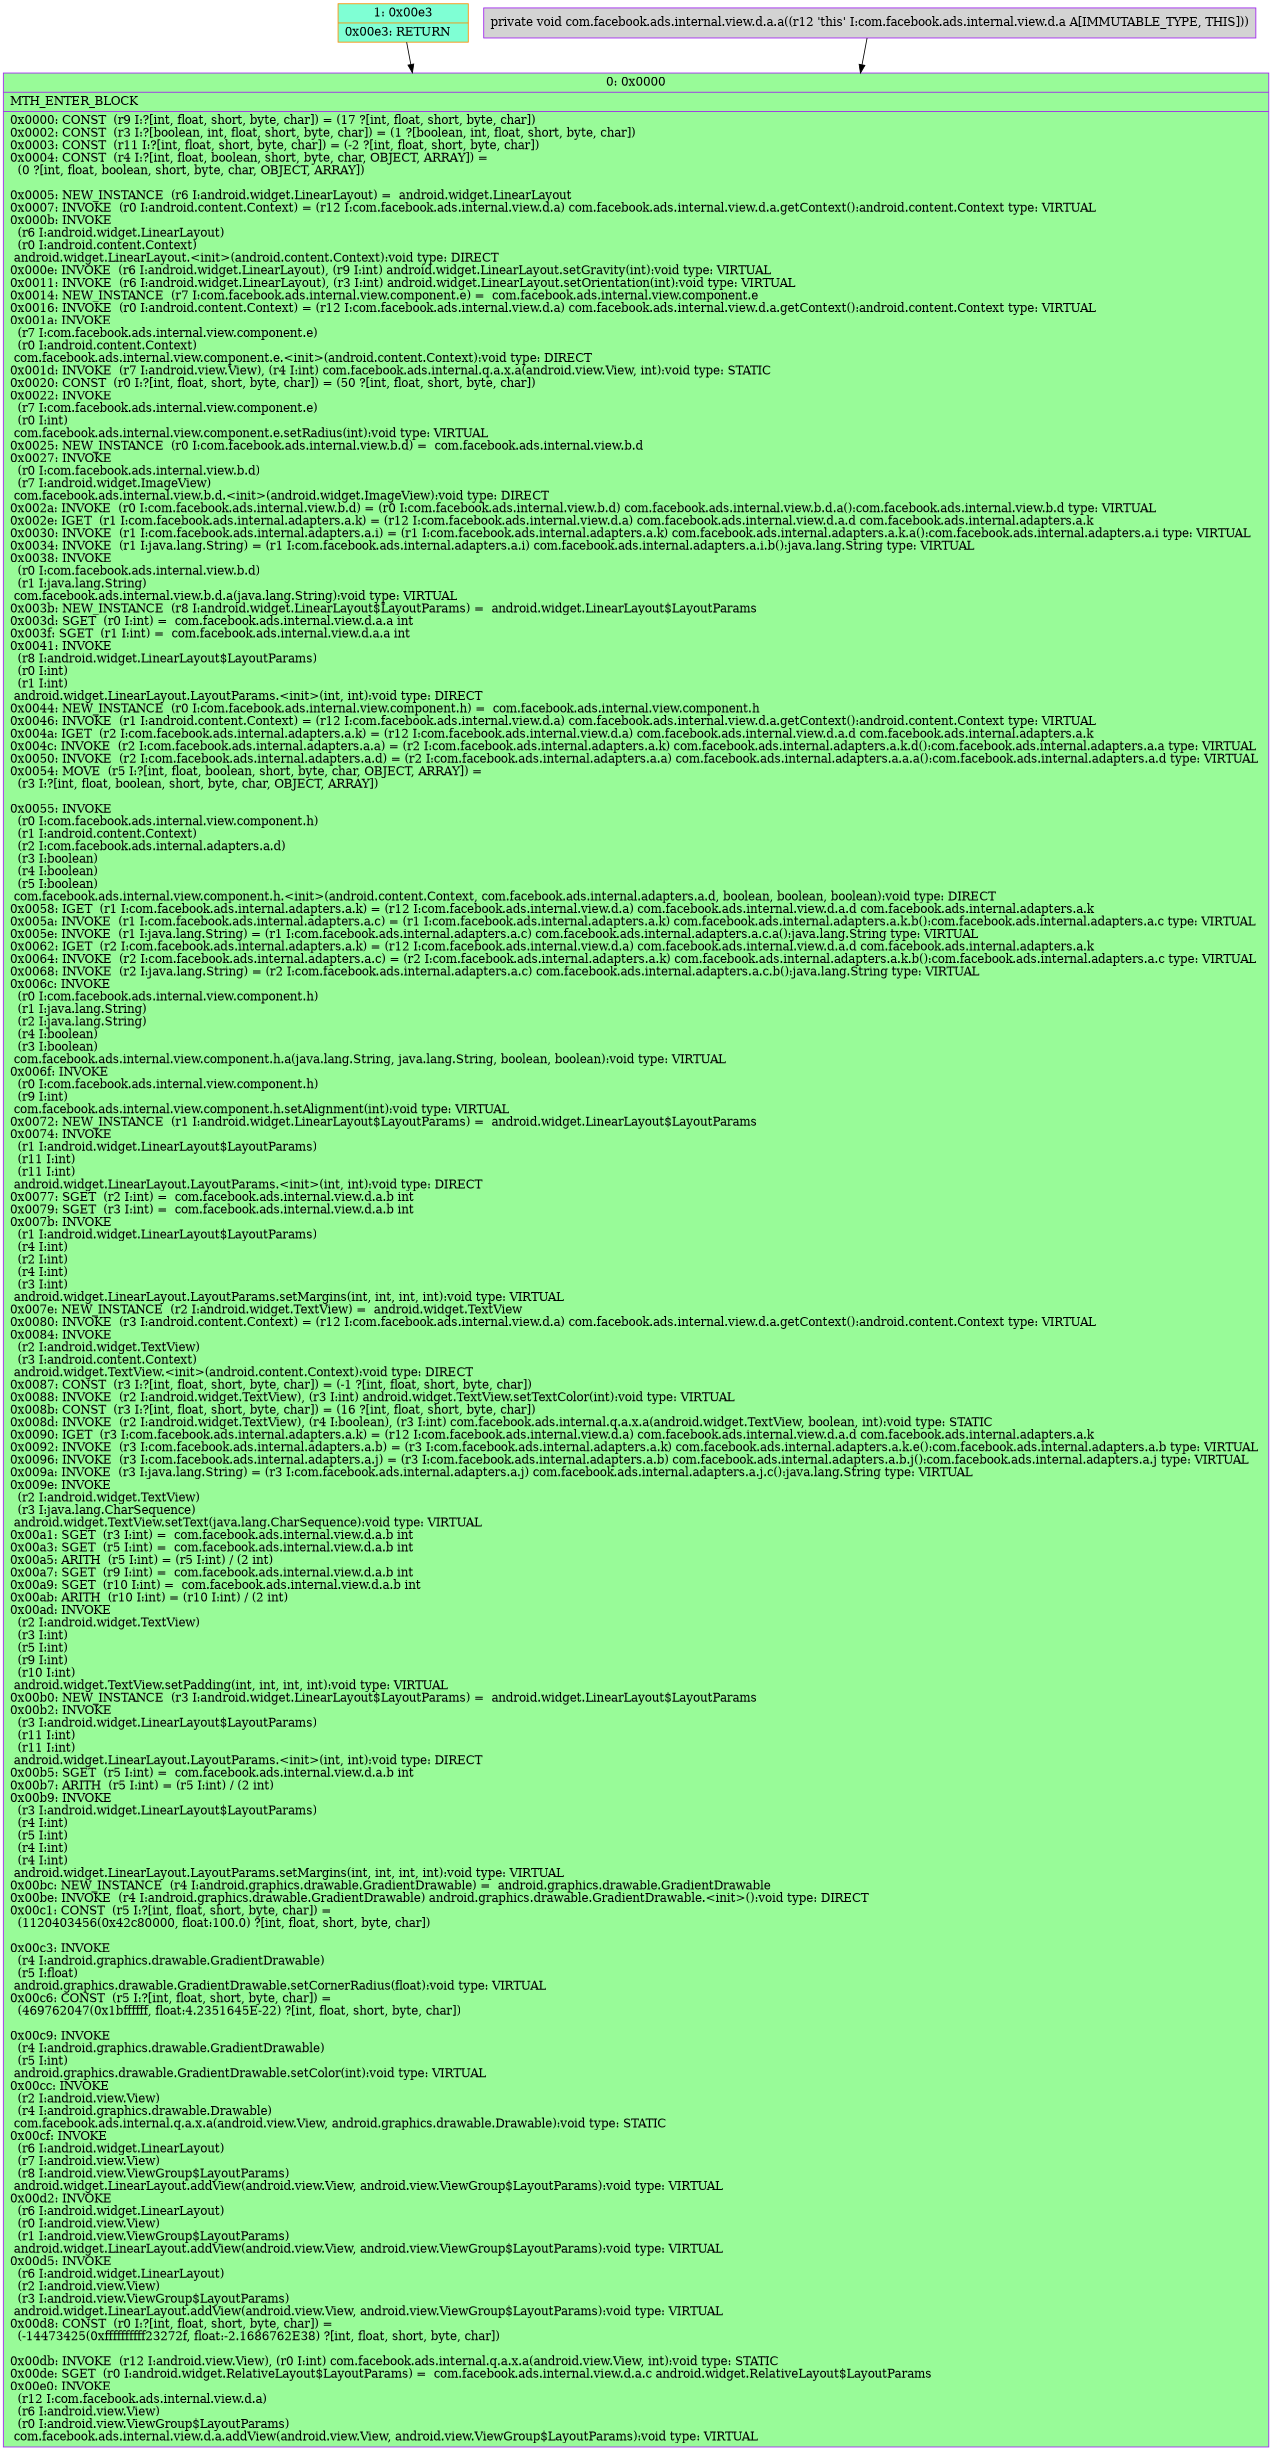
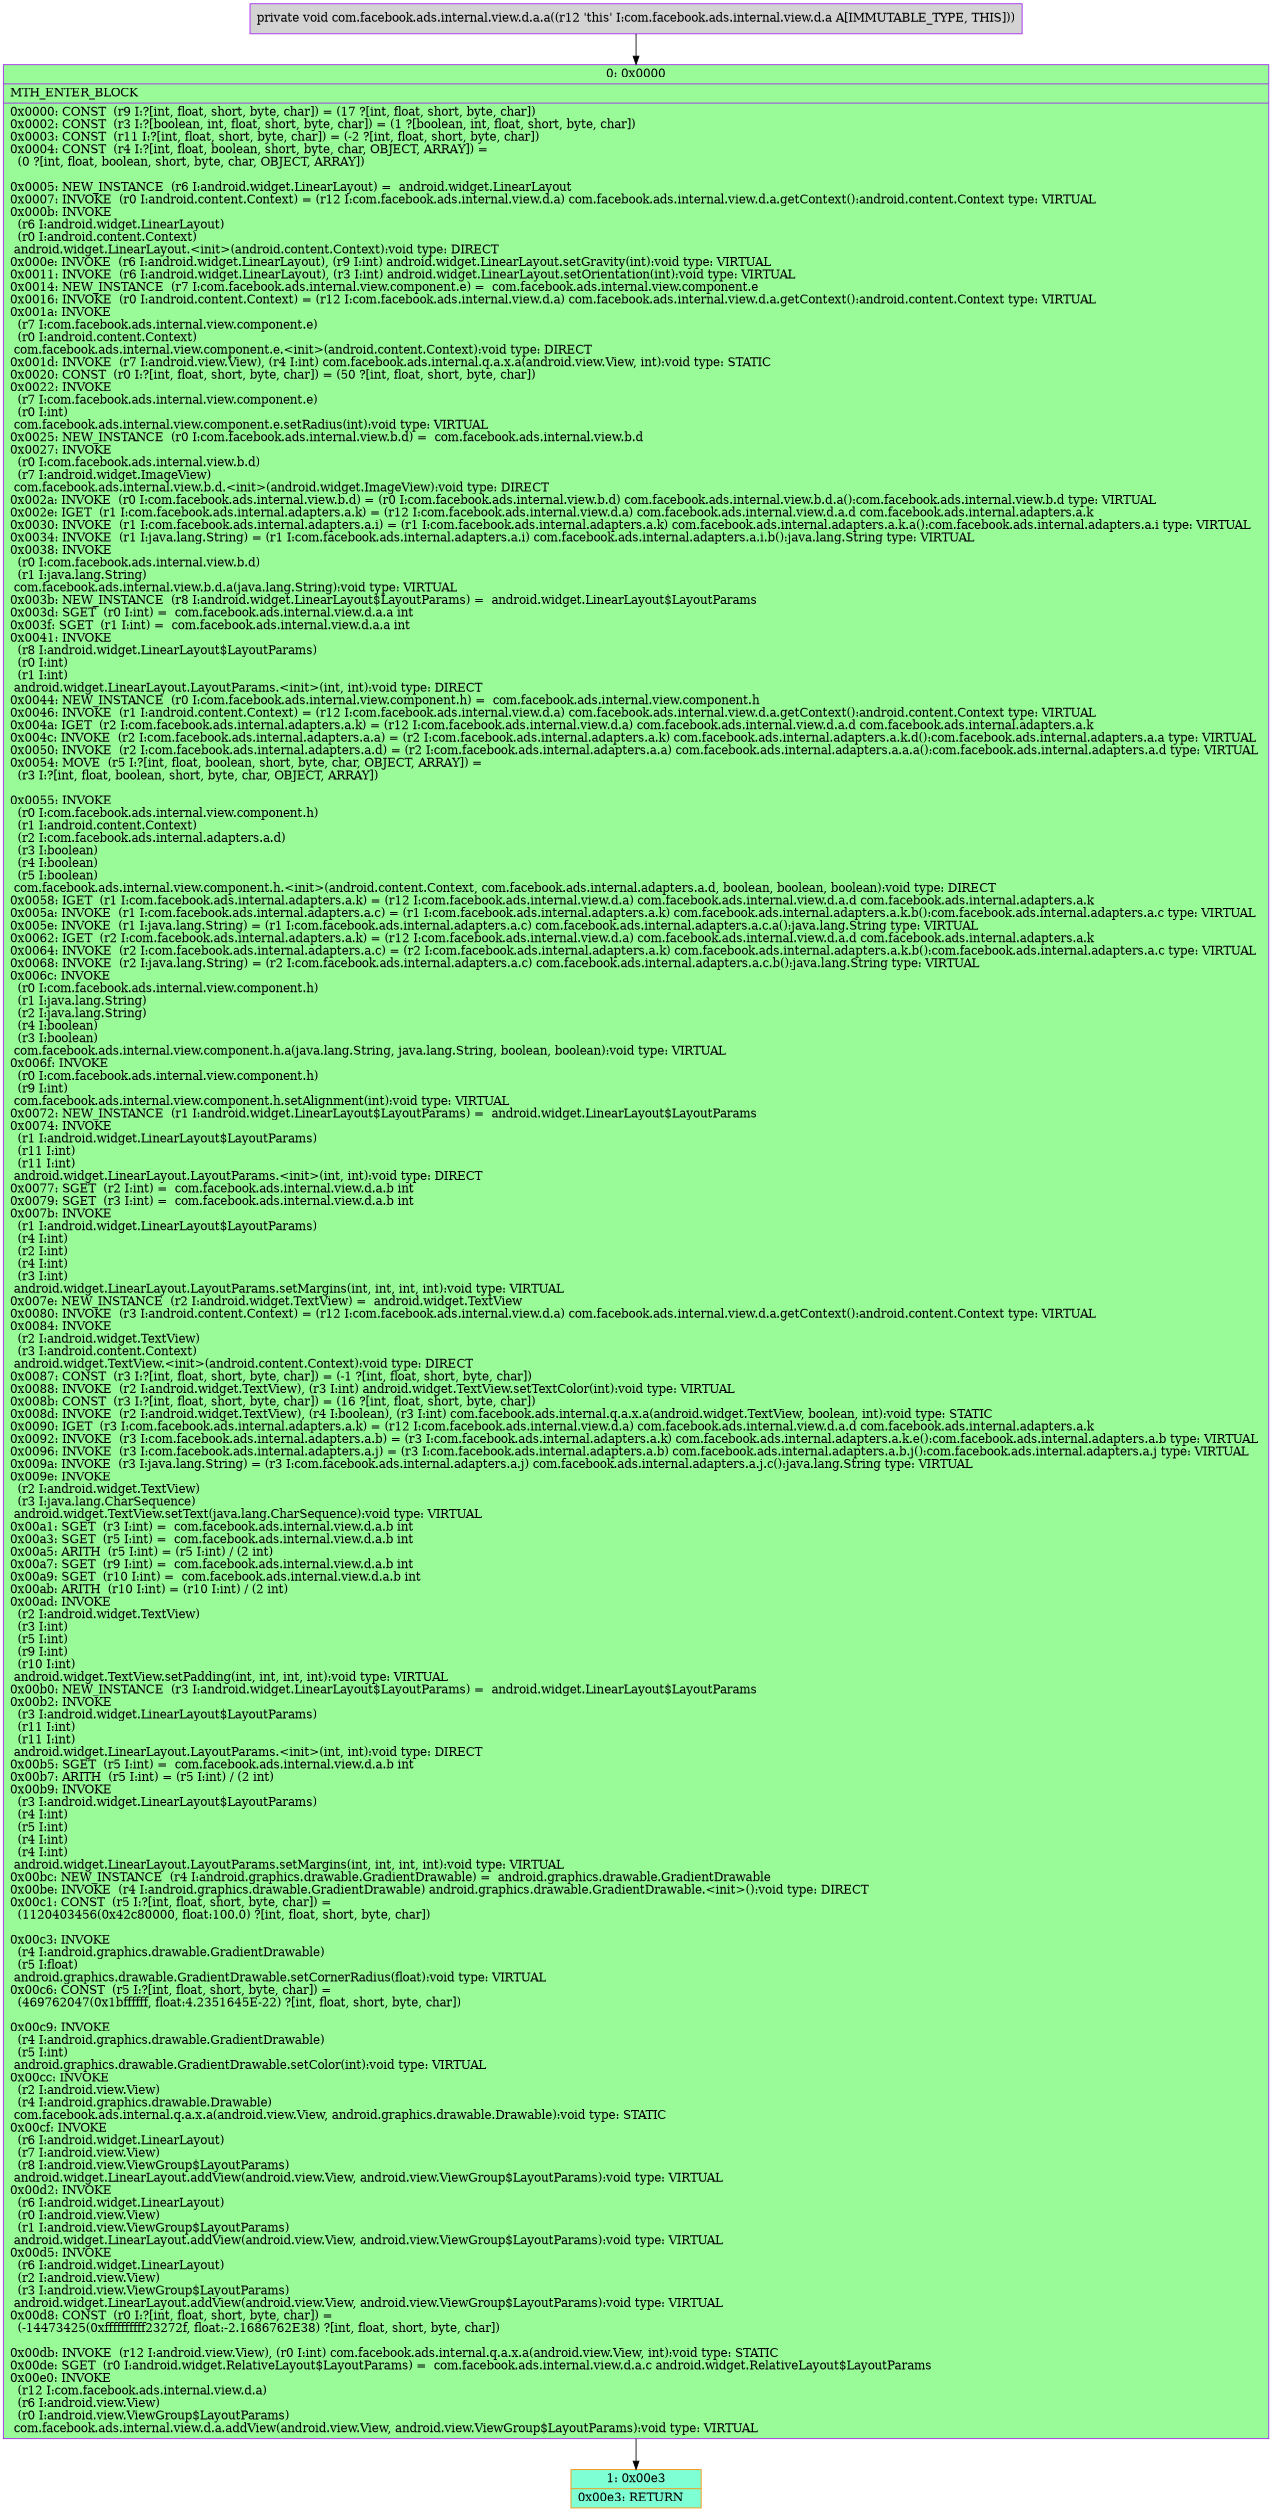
(409, 53) -> (636, 2450)
